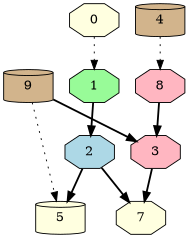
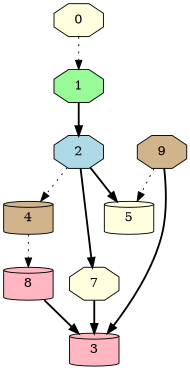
(28, 86) -> (162, 152)
(160, 86) -> (28, 284)
(156, 152) -> (94, 350)
(149, 180) -> (94, 312)
none -> (57, 181)
